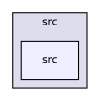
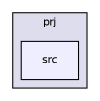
(50, 23) -> (50, 23)
